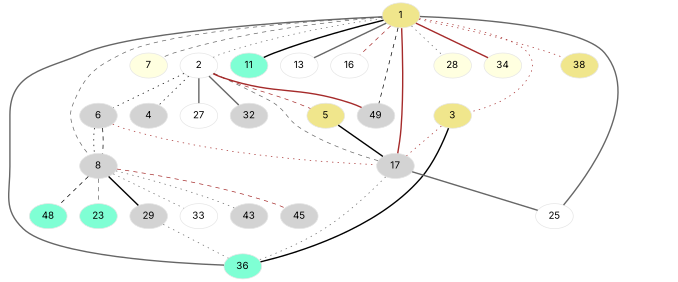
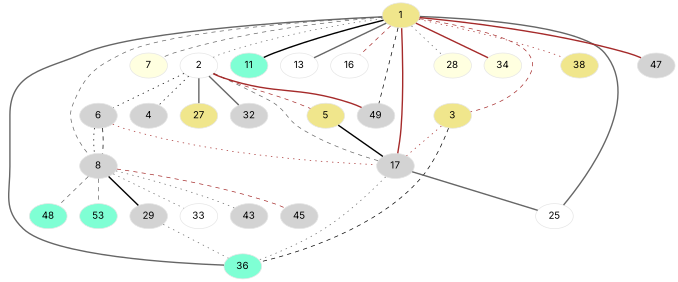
(524, 50) -> (524, 50)
none -> (656, 66)
(199, 116) -> (199, 116)
(73, 191) -> (73, 191)
(98, 216) -> (98, 216)
(372, 218) -> (372, 218)
